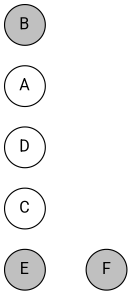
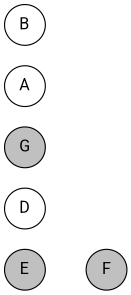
(25, 25) -> (25, 25)
none -> (25, 147)
(25, 209) -> none
